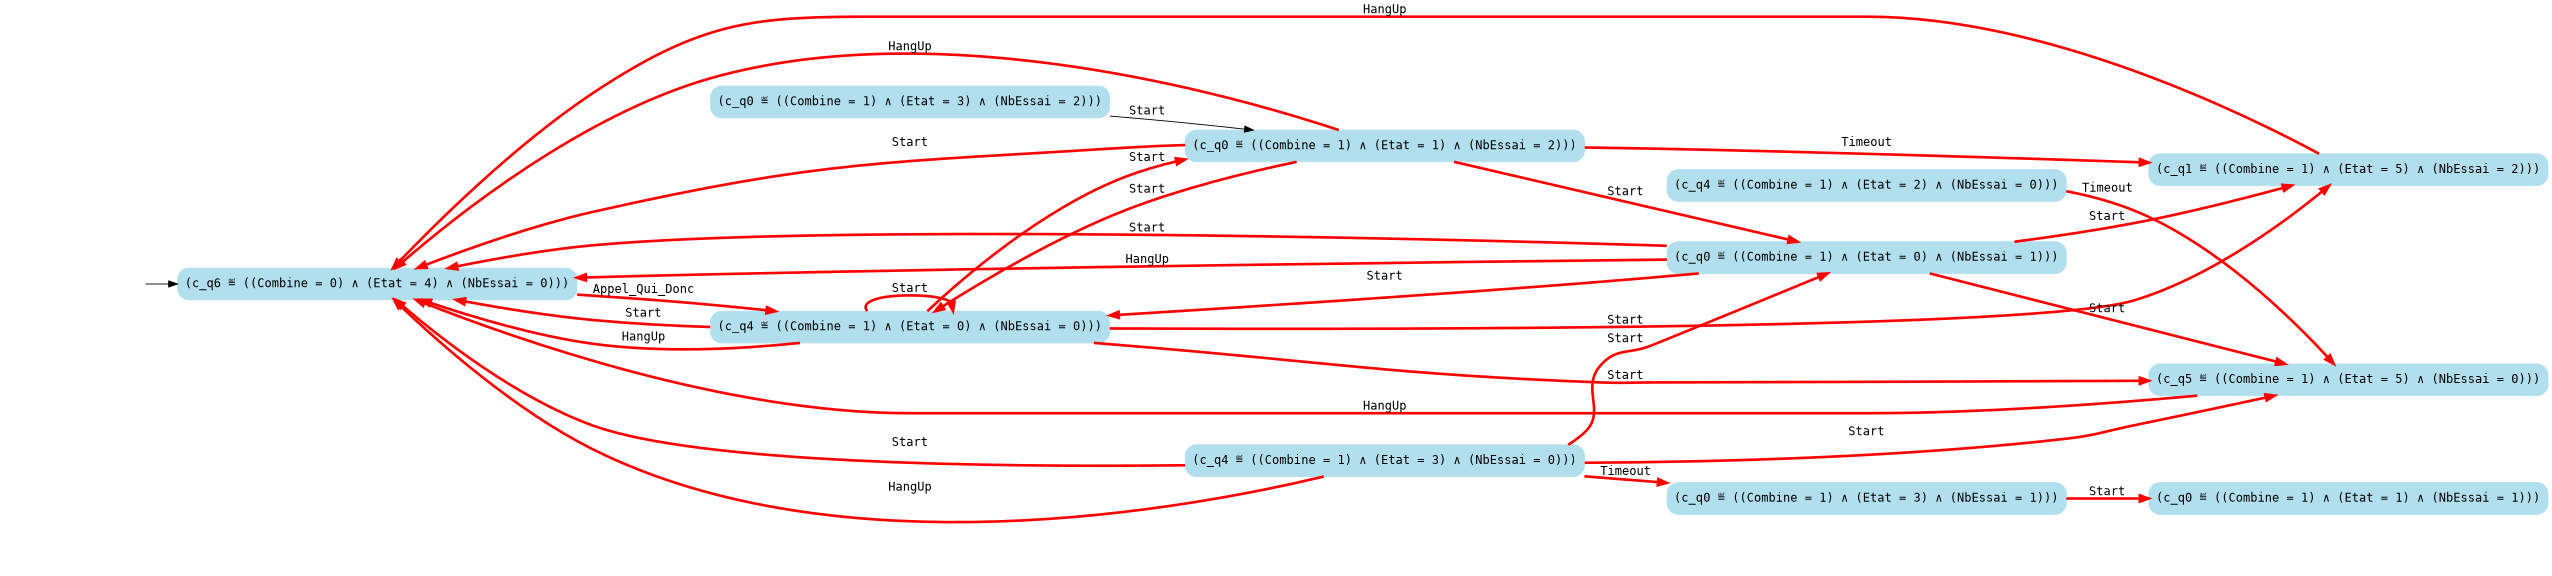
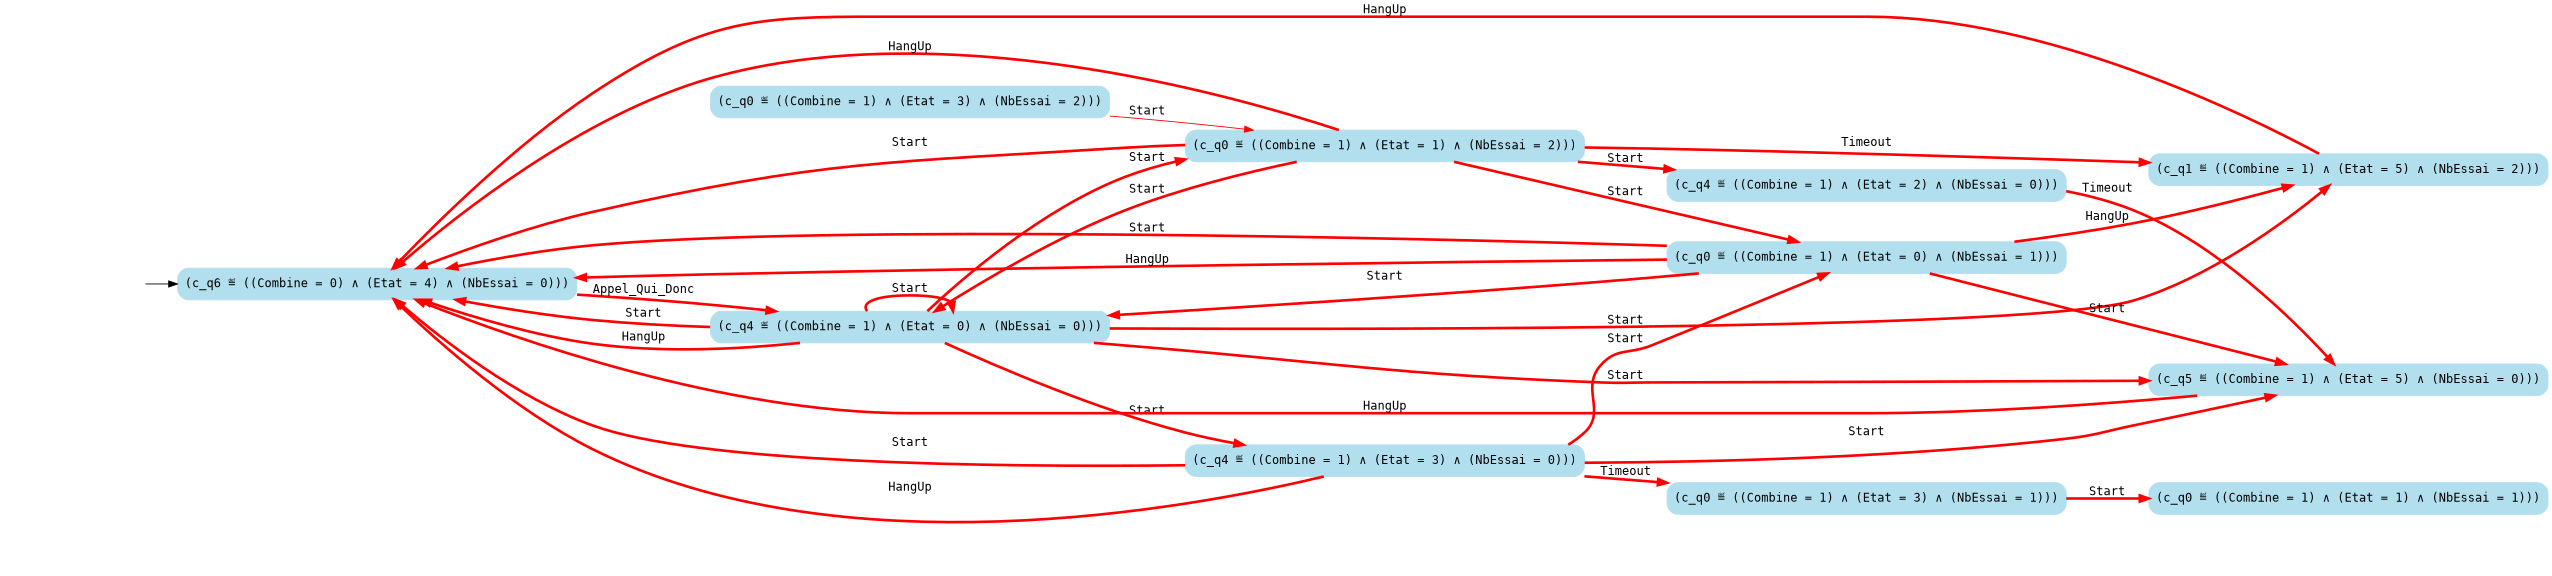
(1177, 122) -> (1177, 122)
none -> (1621, 165)
(2108, 217) -> (2108, 217)
none -> (1087, 401)
